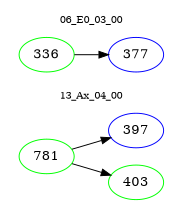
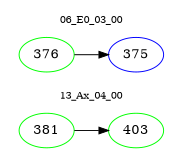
(47, 55) -> (47, 55)
(136, 55) -> (136, 55)
(136, 131) -> none
(47, 156) -> (47, 131)
